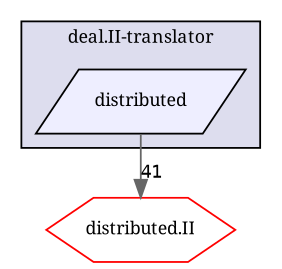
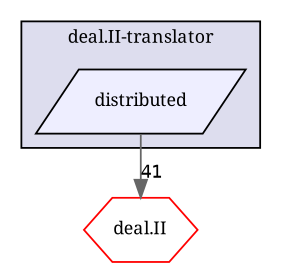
(141, 230) -> (141, 230)
